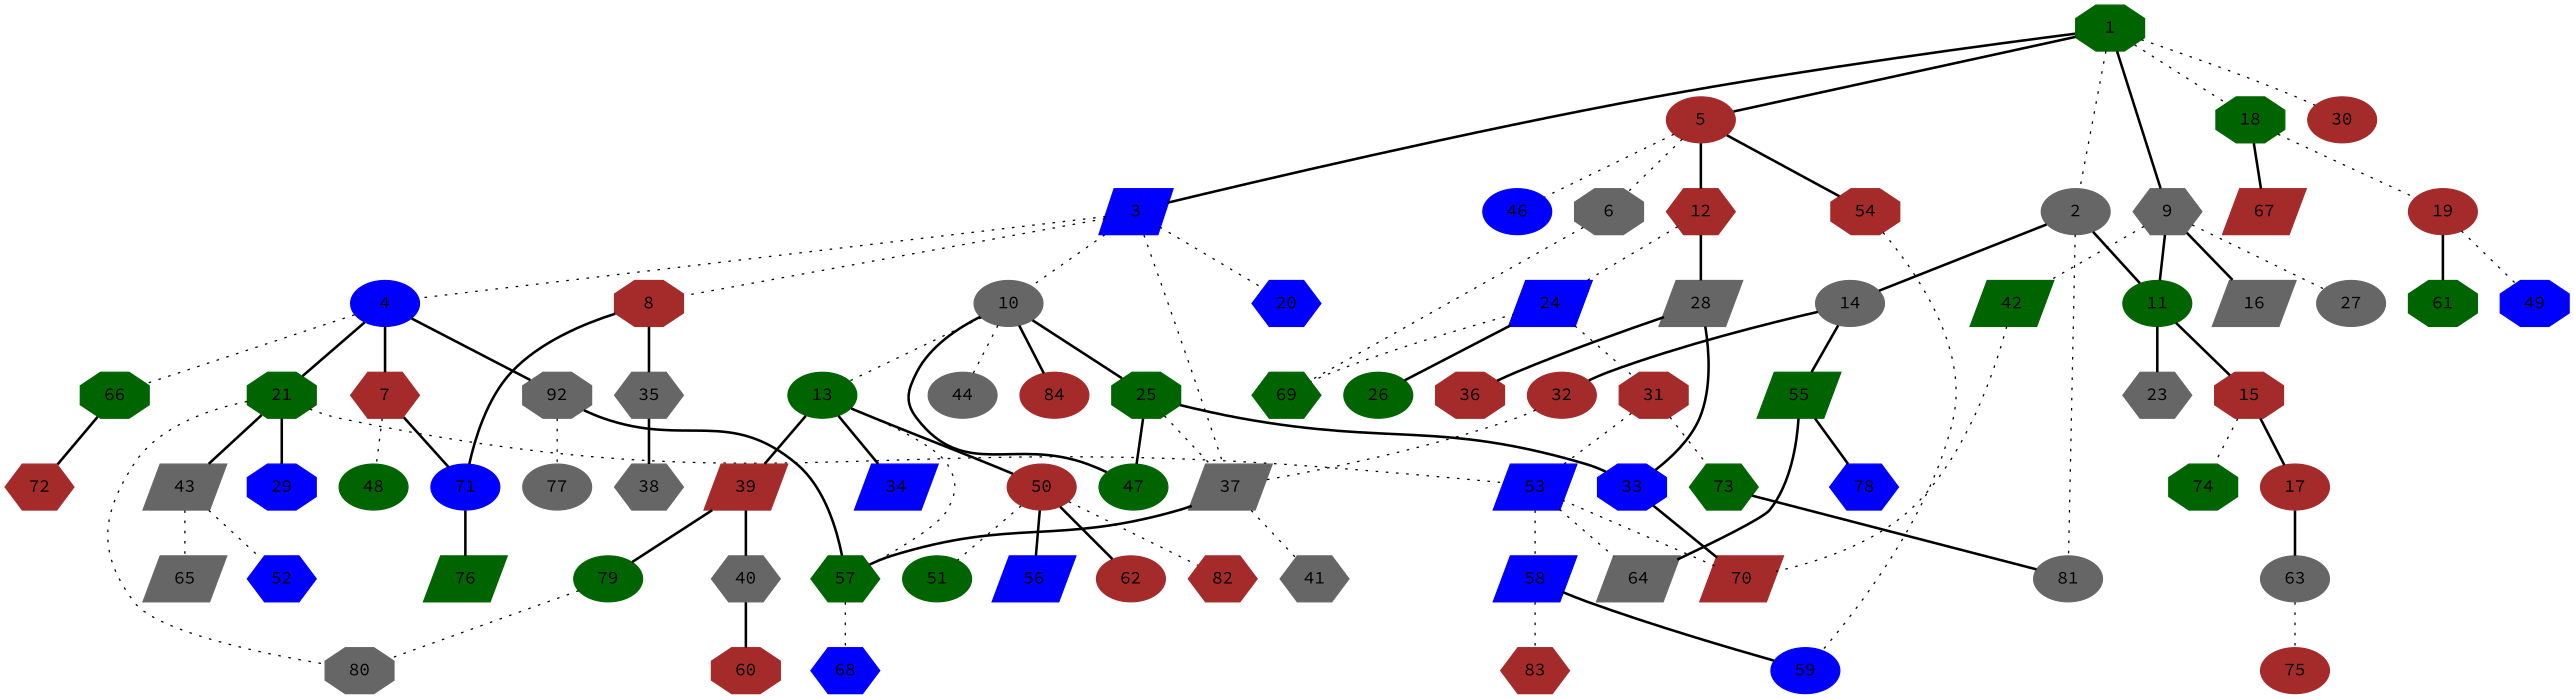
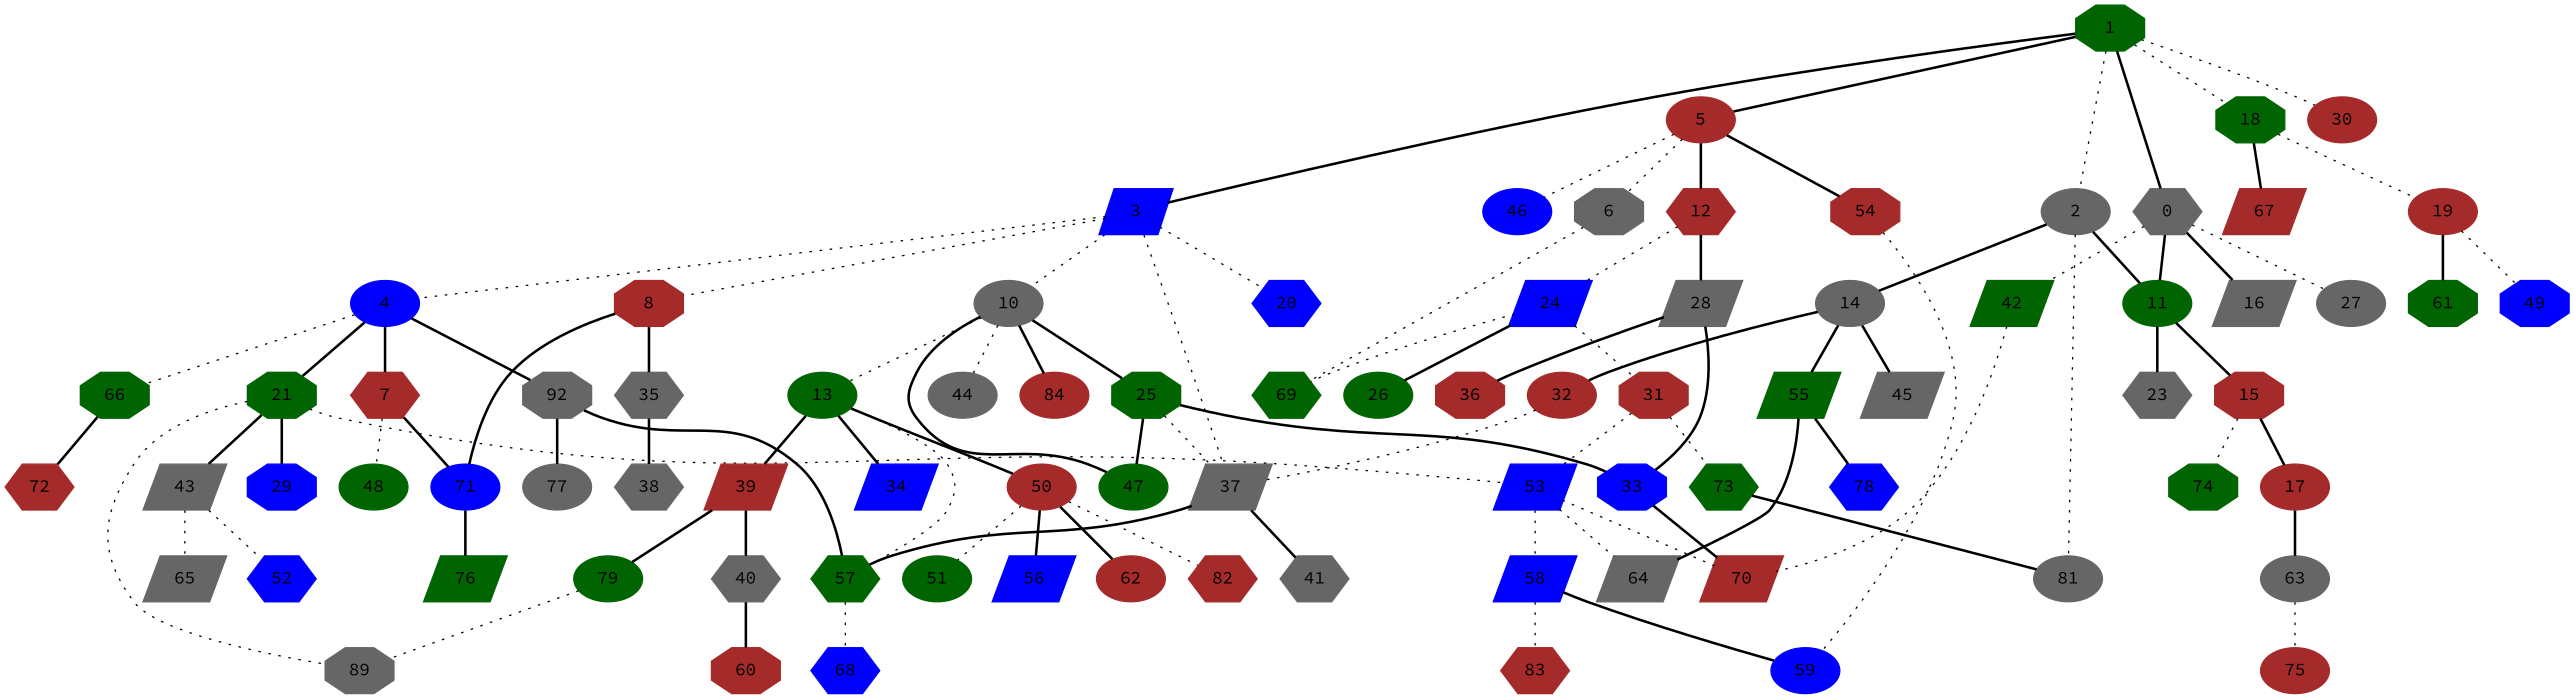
(2168, 212) -> (2168, 212)
none -> (1902, 395)
(557, 441) -> (557, 441)
(1273, 534) -> (1273, 534)
(360, 671) -> (360, 671)
